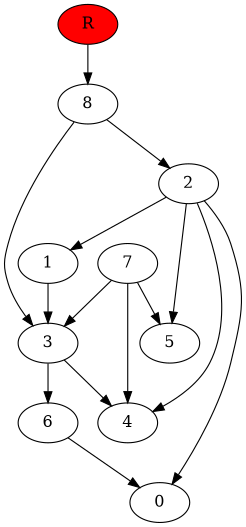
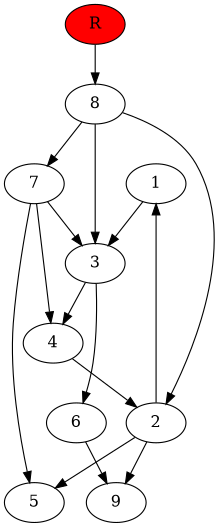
none -> (68, 140)
(221, 315) -> (100, 380)
(160, 503) -> (116, 503)
